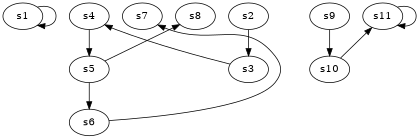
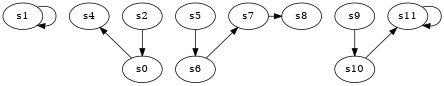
(89, 39) -> none
(139, 44) -> (271, 16)
(249, 69) -> (142, 69)
